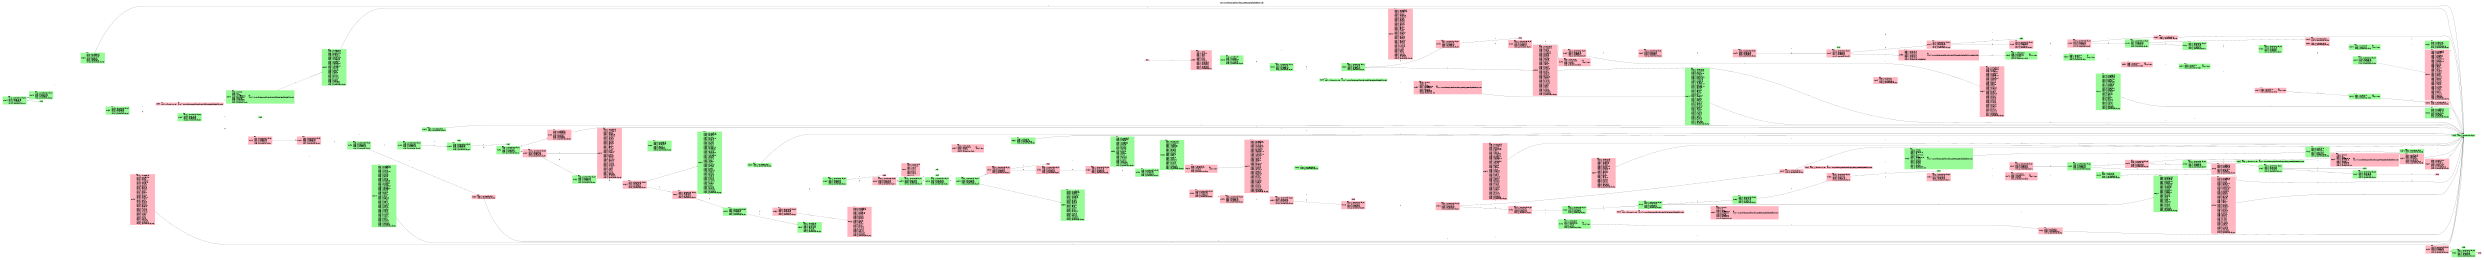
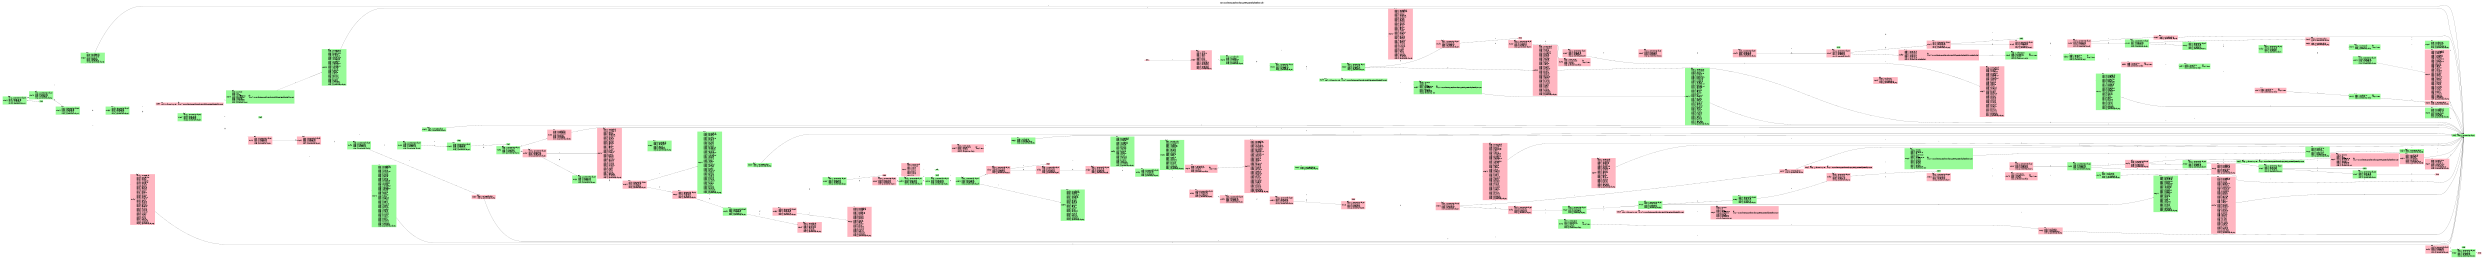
(1448, 88) -> (1448, 88)
none -> (68, 111)
(810, 227) -> (810, 227)
